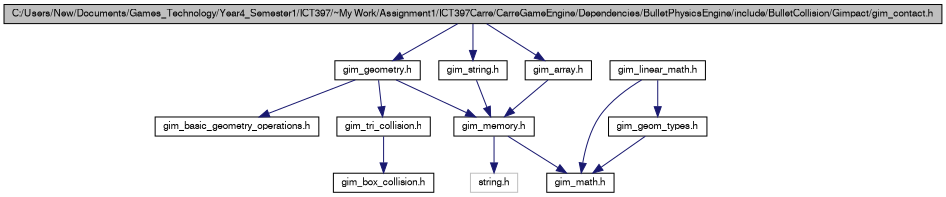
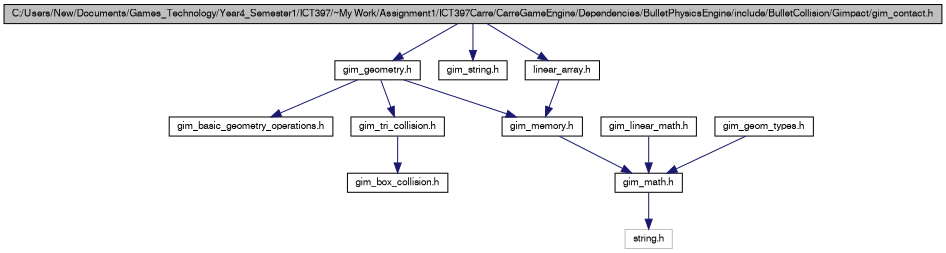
(558, 70) -> (562, 70)
(658, 93) -> none
(482, 94) -> none
(494, 150) -> (649, 206)
